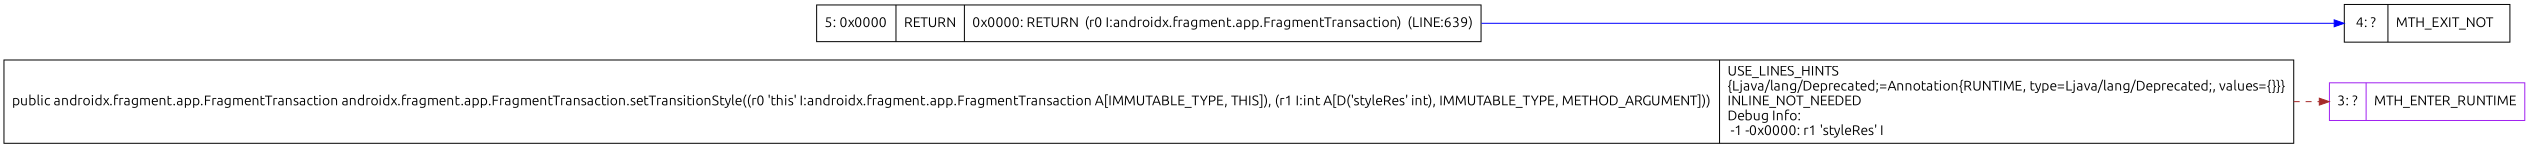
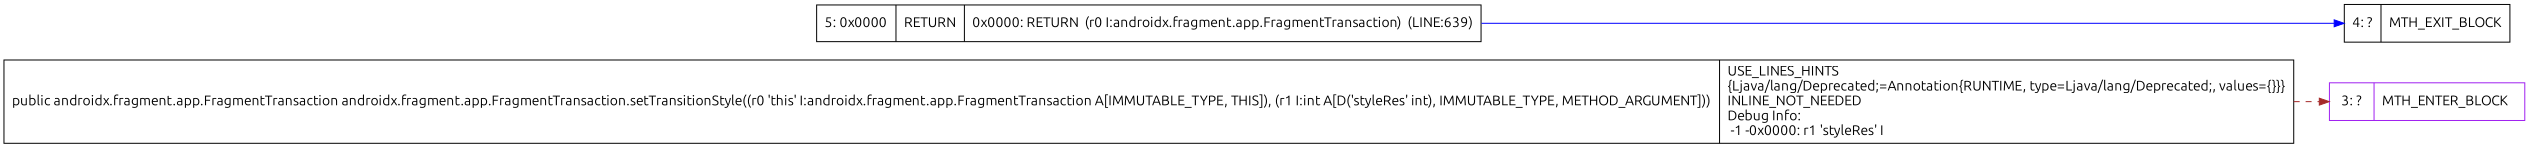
(2445, 23) -> (2445, 23)
(2445, 101) -> (2445, 101)
